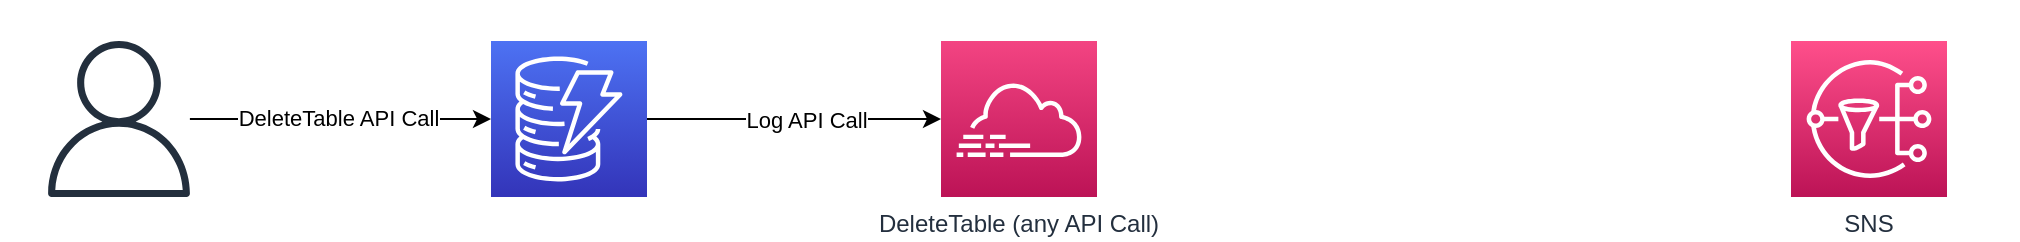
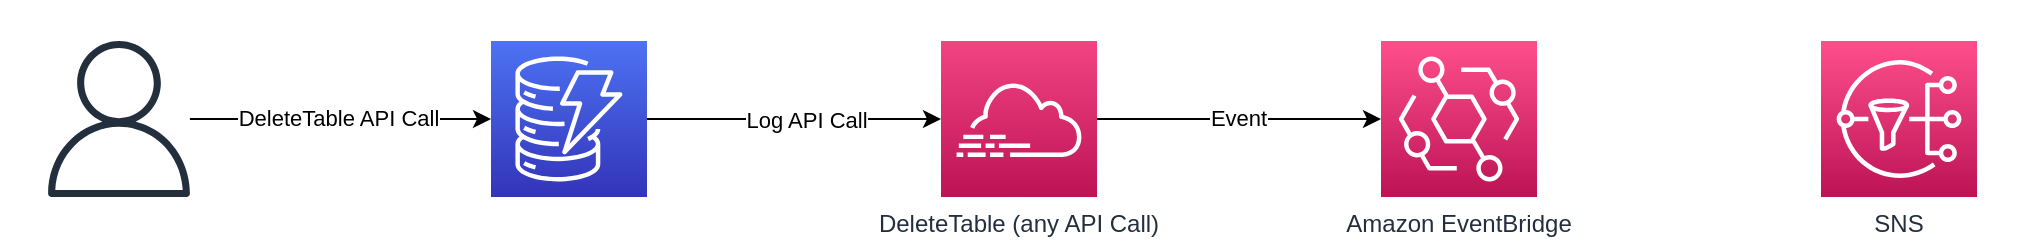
none -> (1232, 119)
none -> (1459, 119)
(1869, 119) -> (1899, 119)
